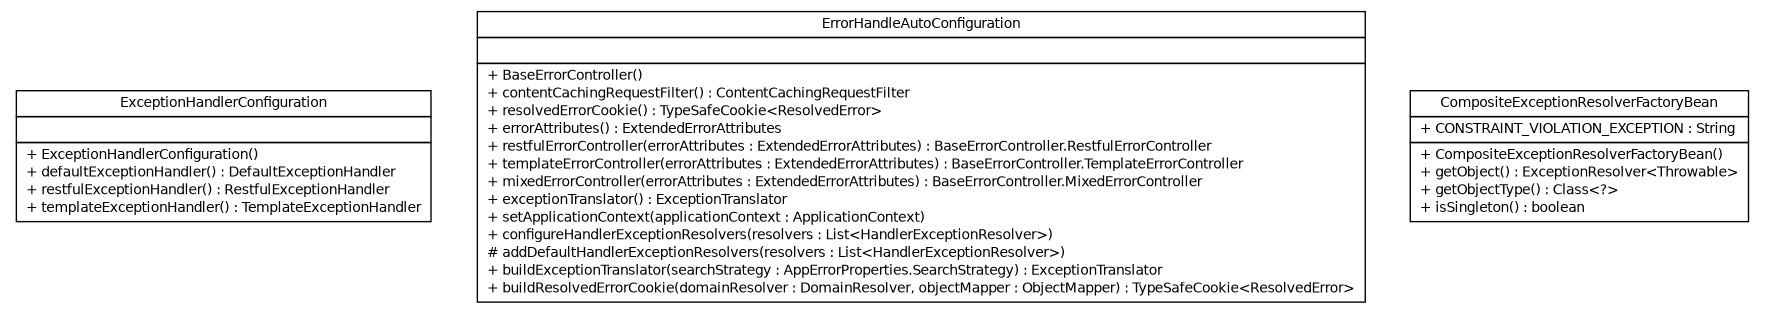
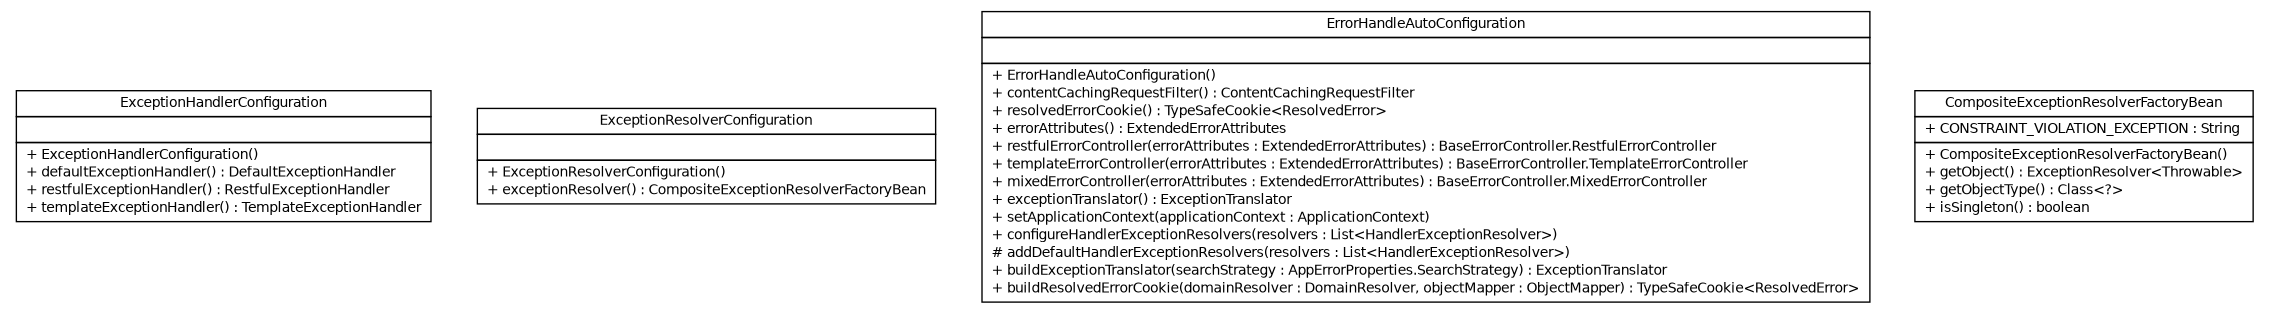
(565, 76) -> (1104, 76)
none -> (706, 156)
